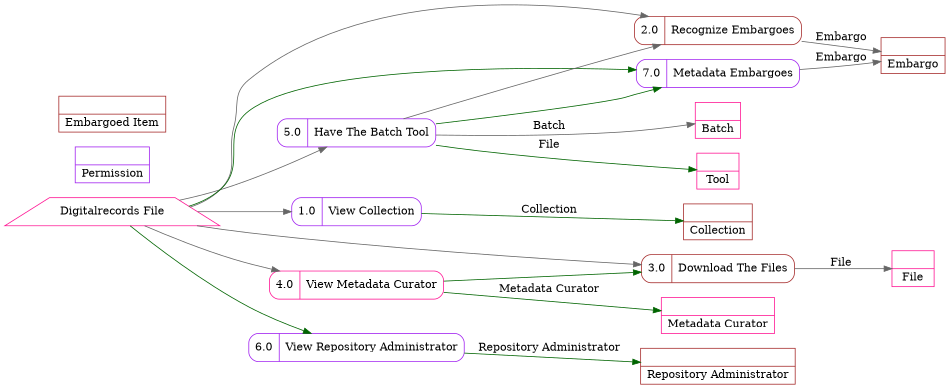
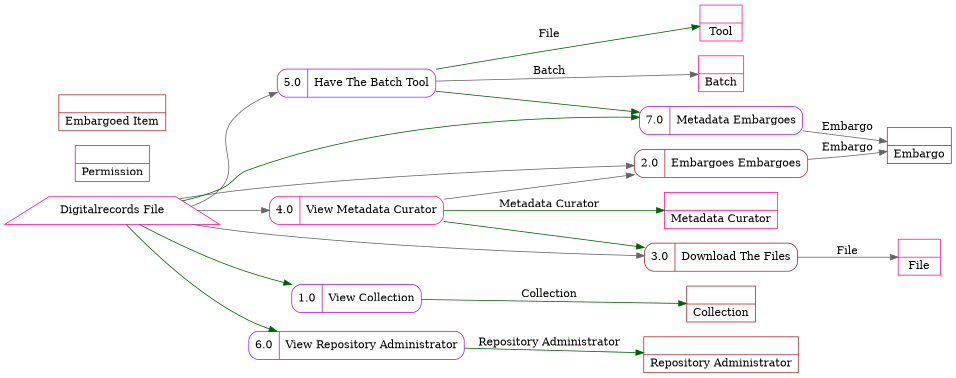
(733, 30) -> (736, 163)
(528, 82) -> (535, 187)
(241, 212) -> (210, 258)
